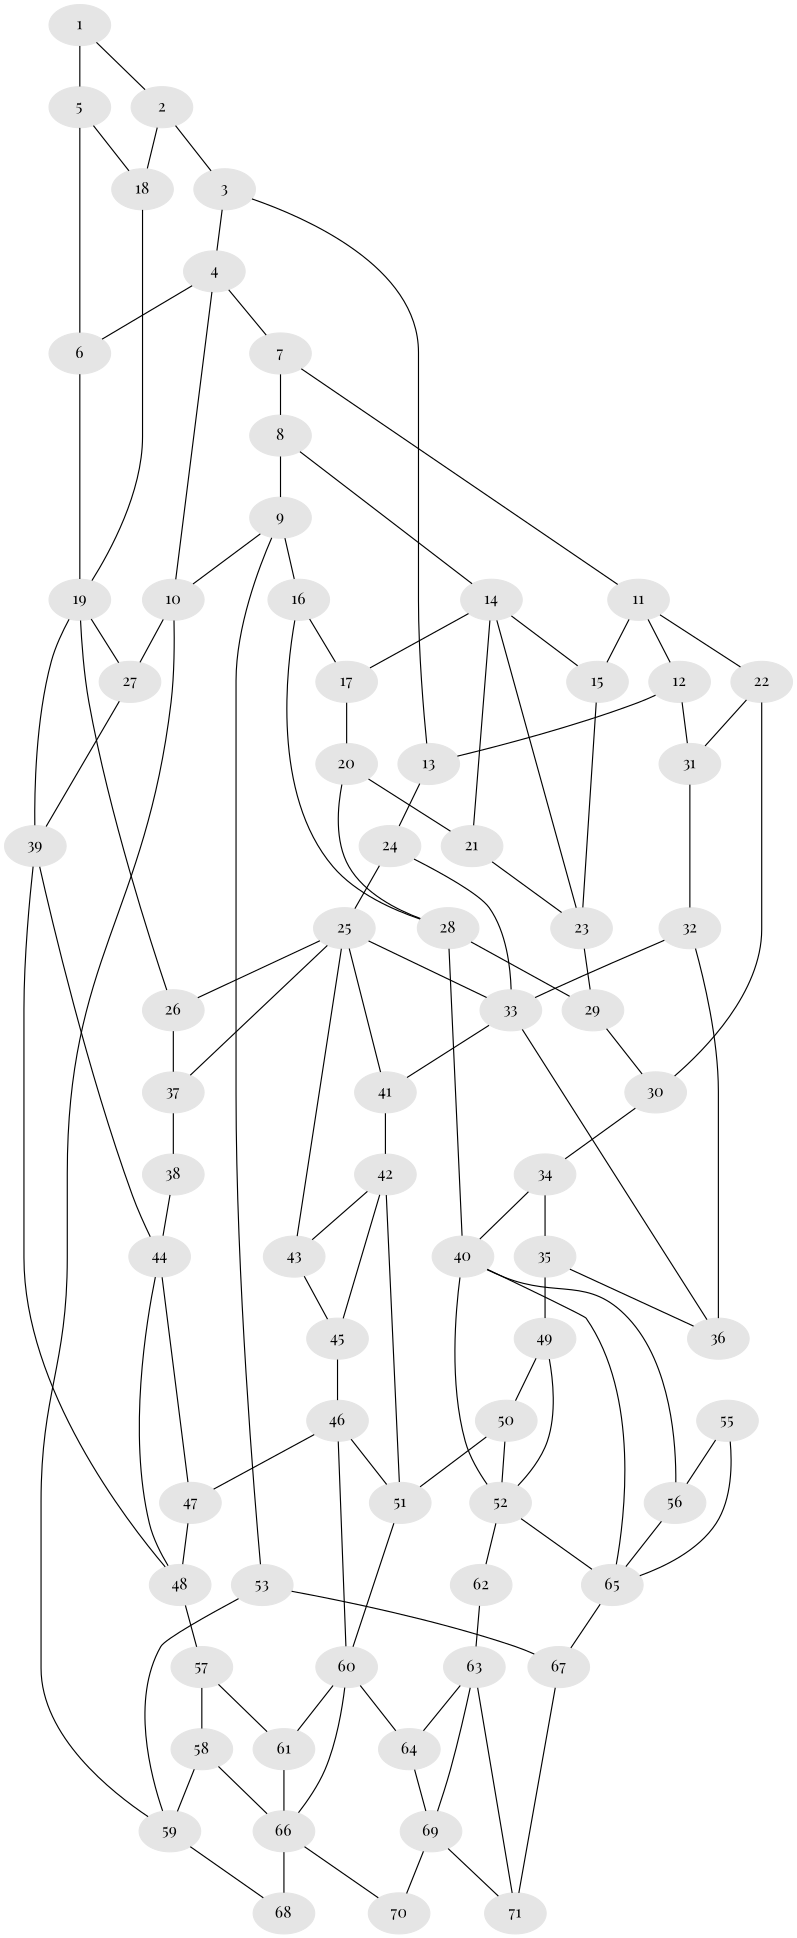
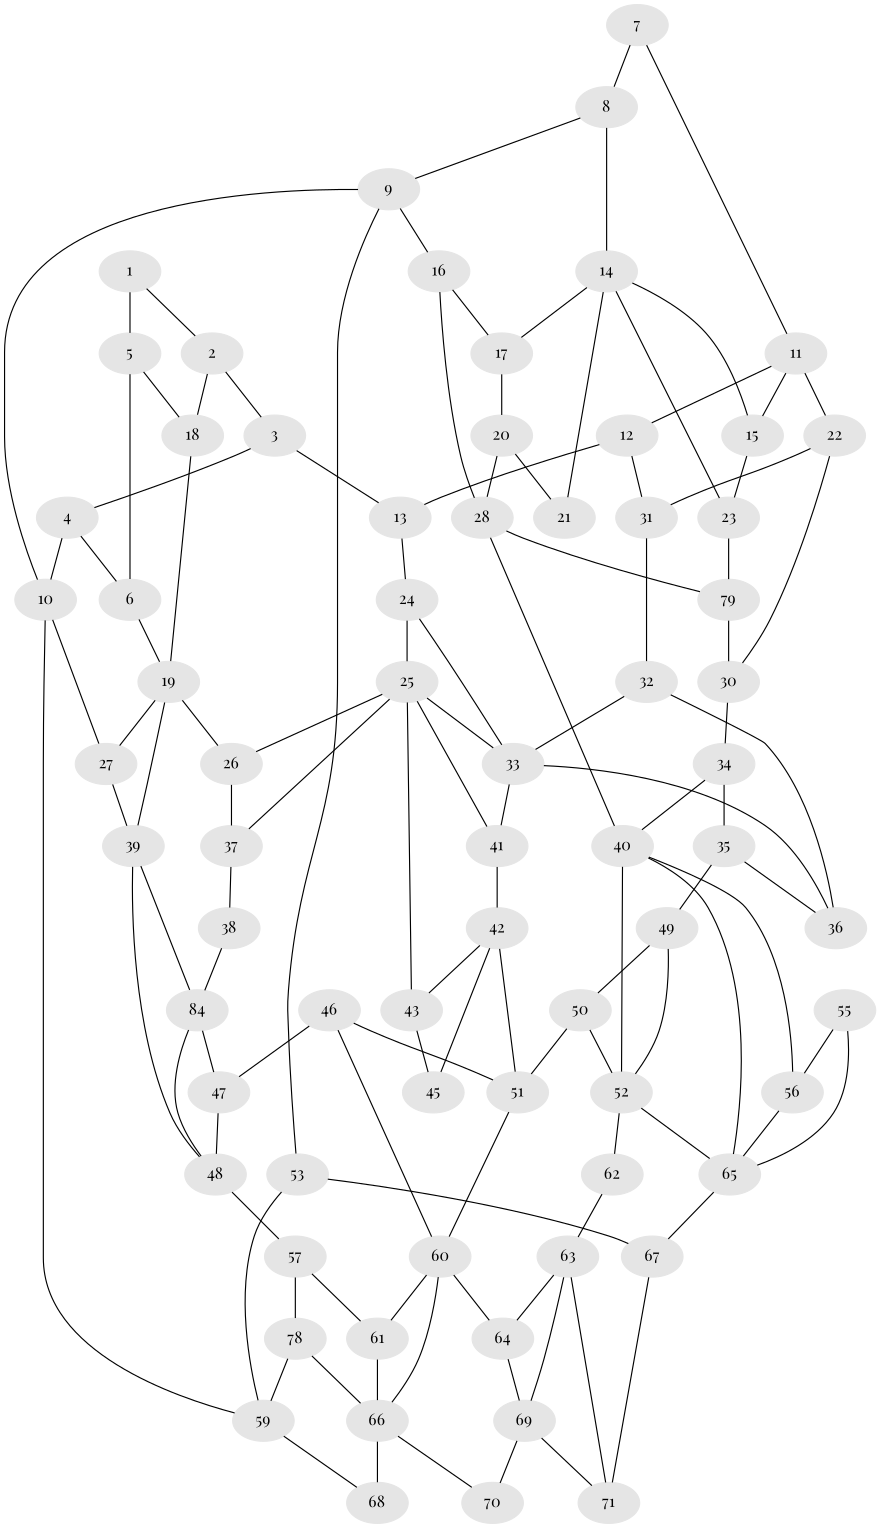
(247, 312) -> none
(527, 887) -> none
(593, 1010) -> (729, 600)
(160, 1257) -> (197, 1010)
(338, 1380) -> none
(202, 1749) -> (295, 1339)
